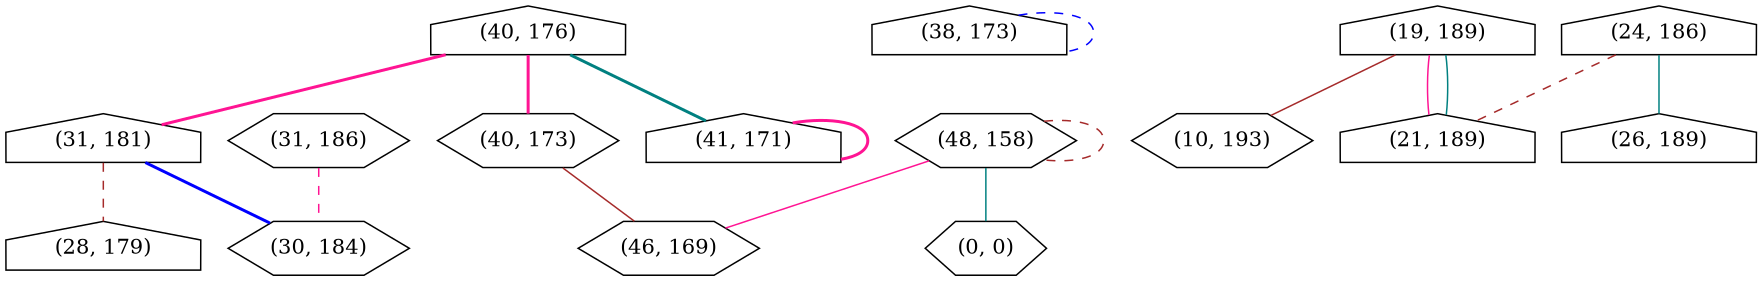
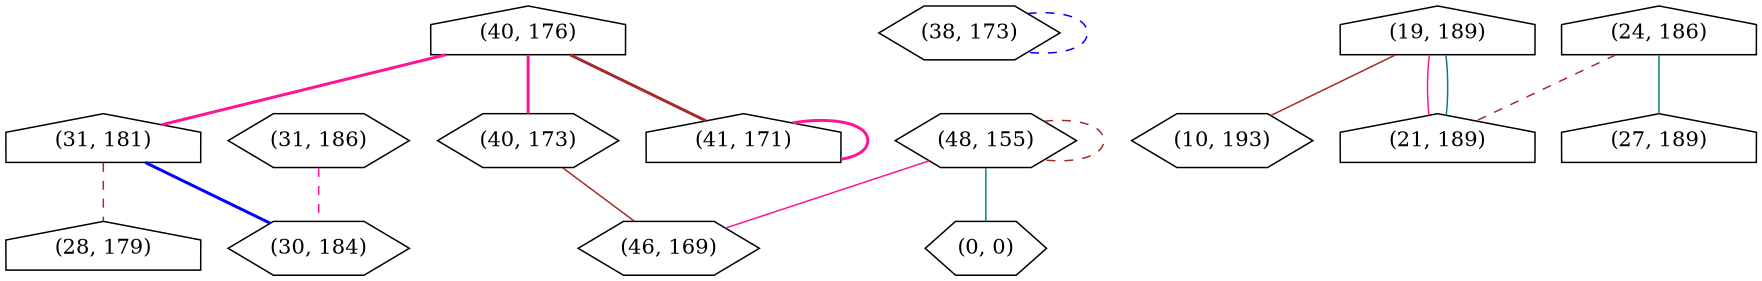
(969, 33) -> (969, 33)
(638, 88) -> (638, 88)
(986, 141) -> (986, 141)
(1659, 141) -> (1659, 141)
